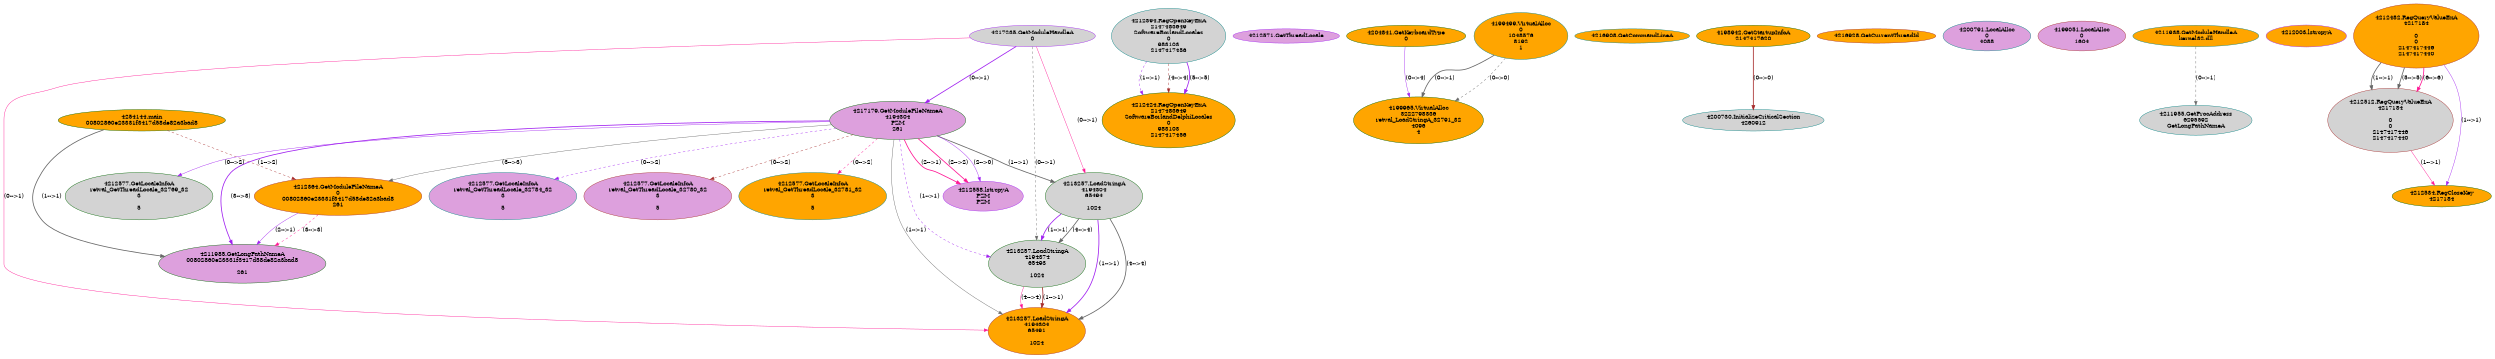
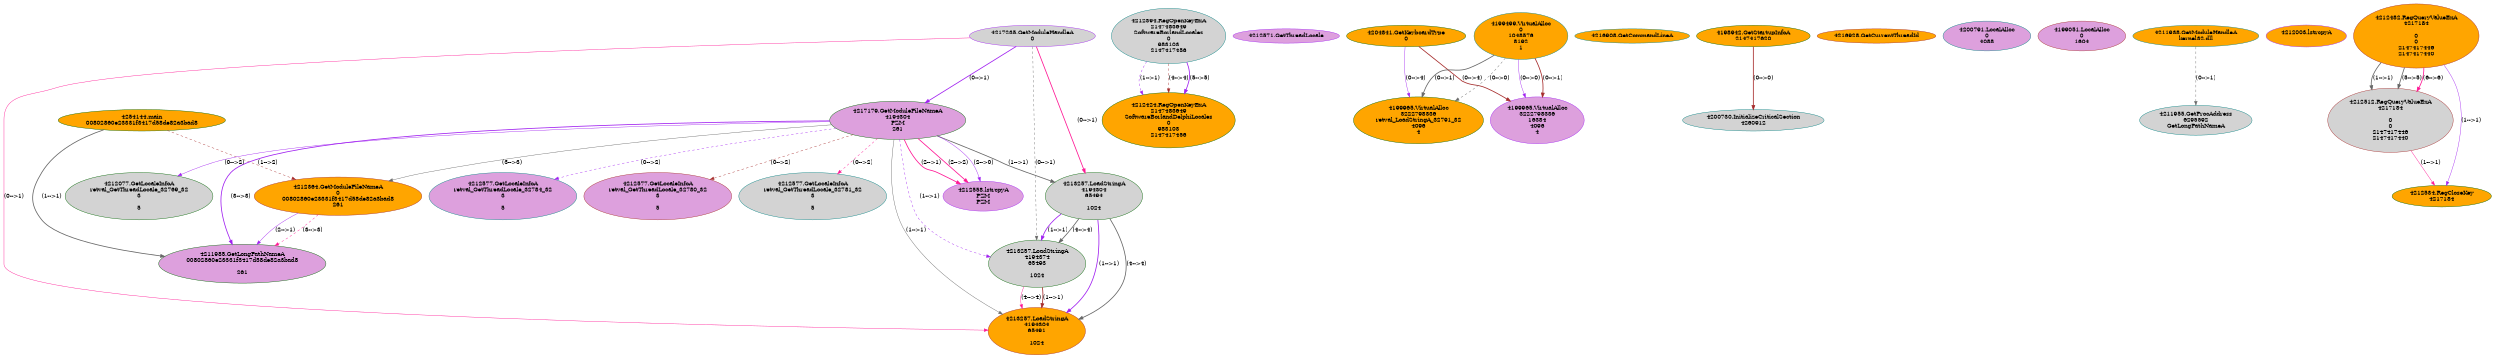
(1060, 108) -> (1060, 108)
none -> (1537, 120)
(139, 196) -> (139, 196)
(813, 196) -> (813, 196)
